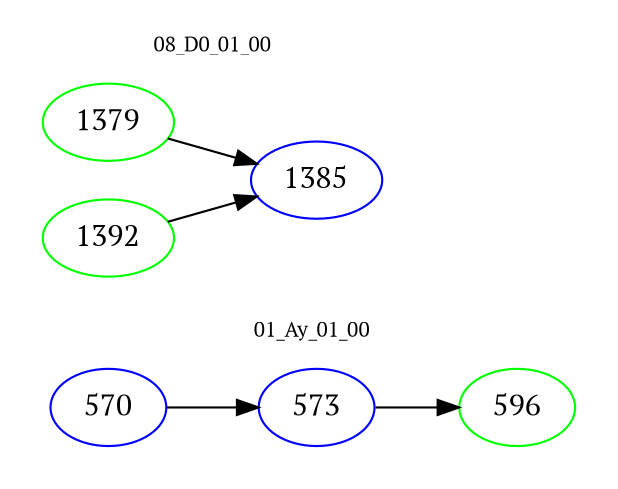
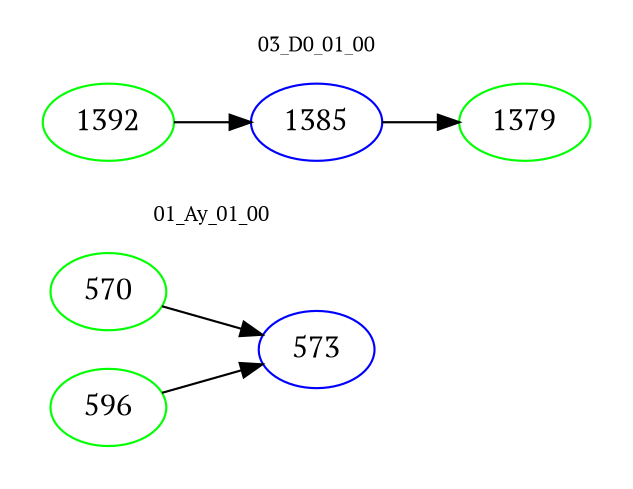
(213, 46) -> (317, 46)
(202, 148) -> (410, 122)
(108, 407) -> (108, 292)
(406, 407) -> (202, 382)
